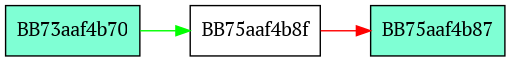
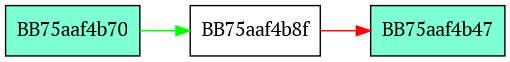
(73, 31) -> (73, 31)
(438, 31) -> (438, 31)
